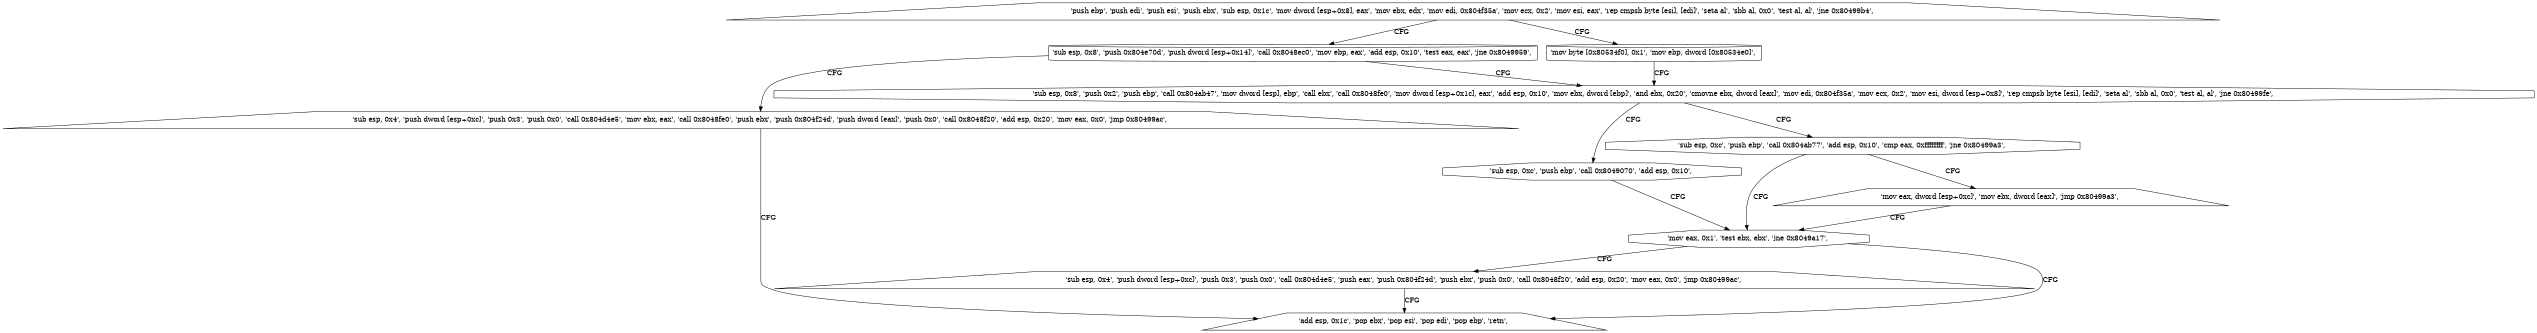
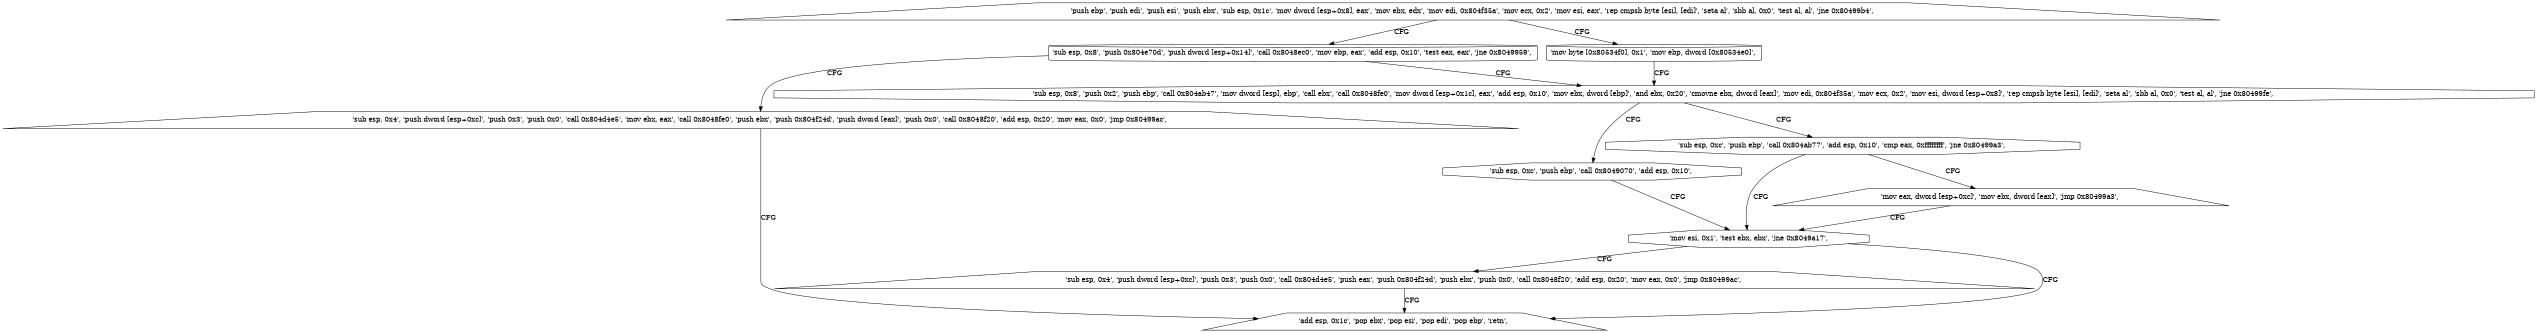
(1749, 239) -> (1749, 239)
